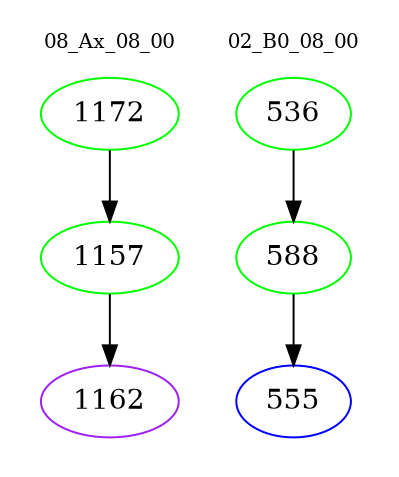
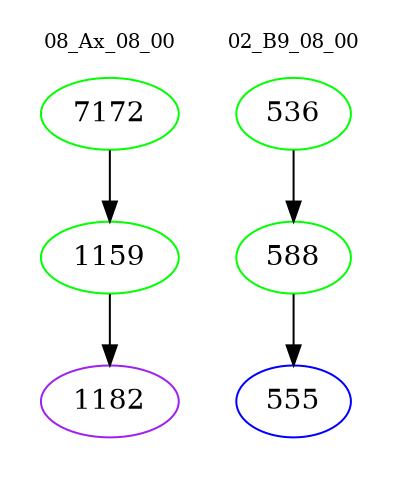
(294, 43) -> (294, 43)
(110, 114) -> (110, 114)
(110, 258) -> (110, 258)
(110, 401) -> (110, 401)
